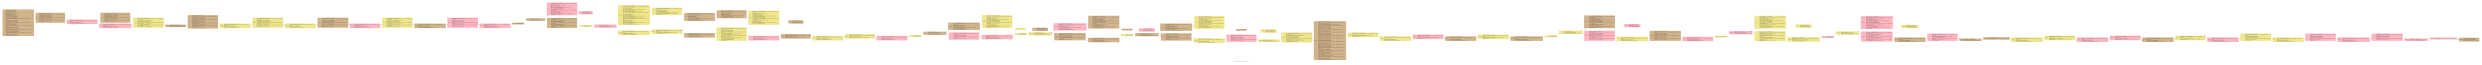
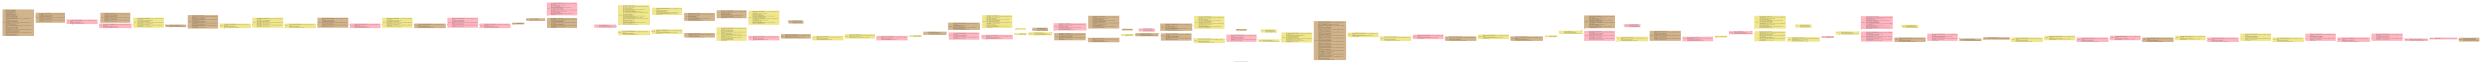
(586, 13) -> none
(586, 26) -> none
